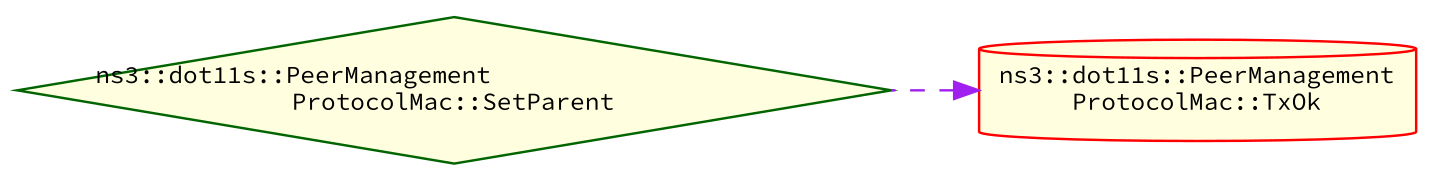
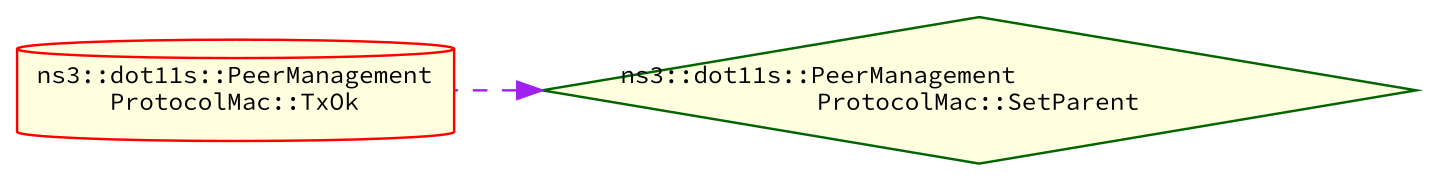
(923, 90) -> (486, 90)
